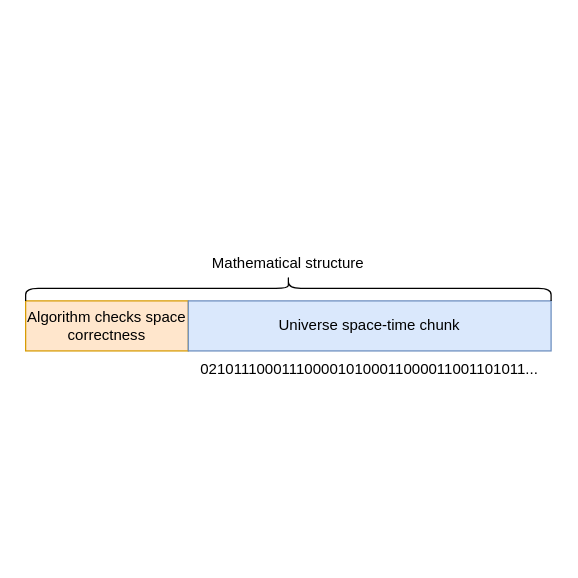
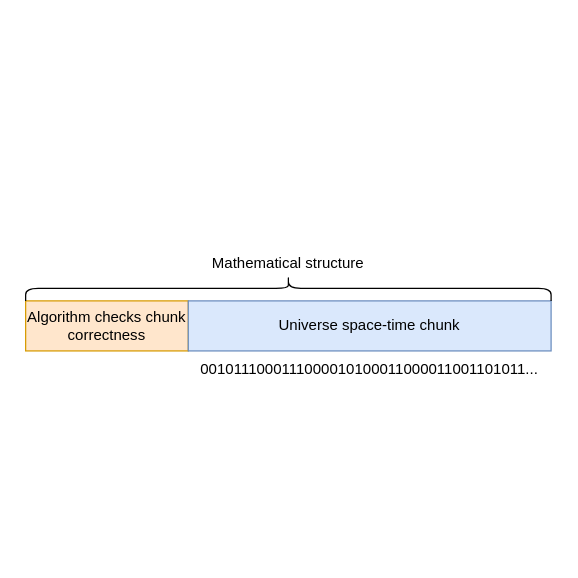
(107, 326) -> (107, 326)
(369, 369) -> (369, 369)
